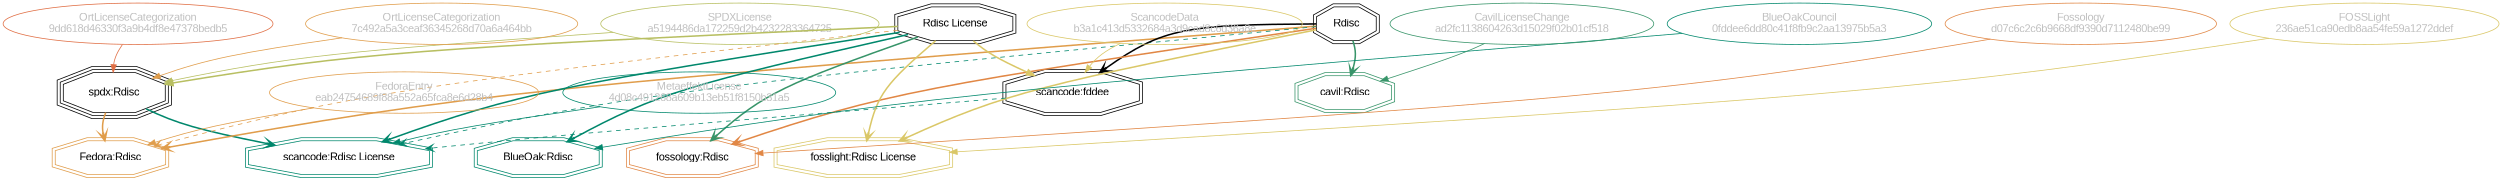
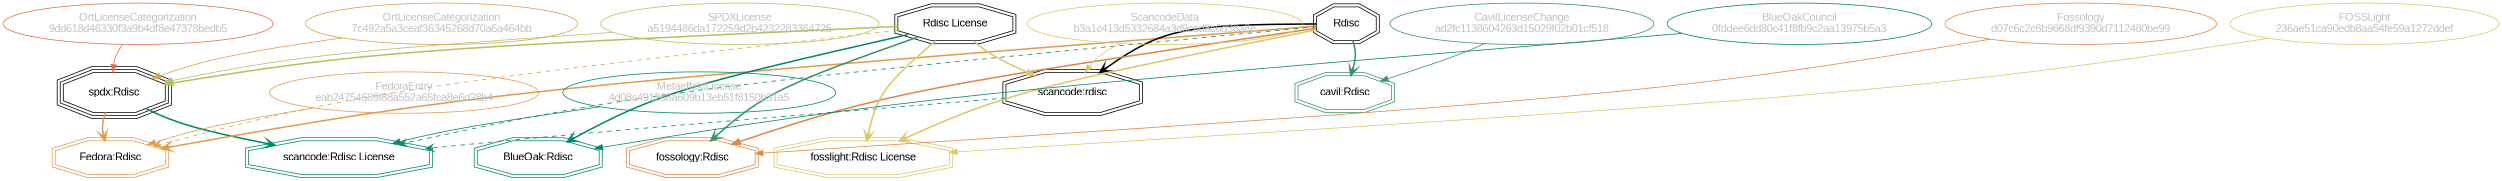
(1040, 70) -> (1040, 70)
(642, 74) -> none
(1073, 93) -> (1073, 93)
